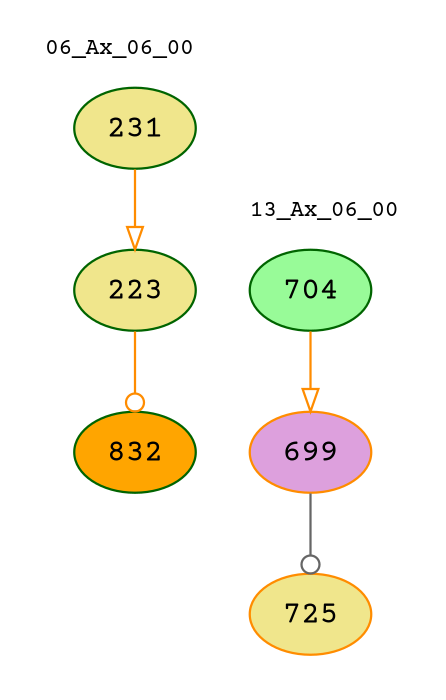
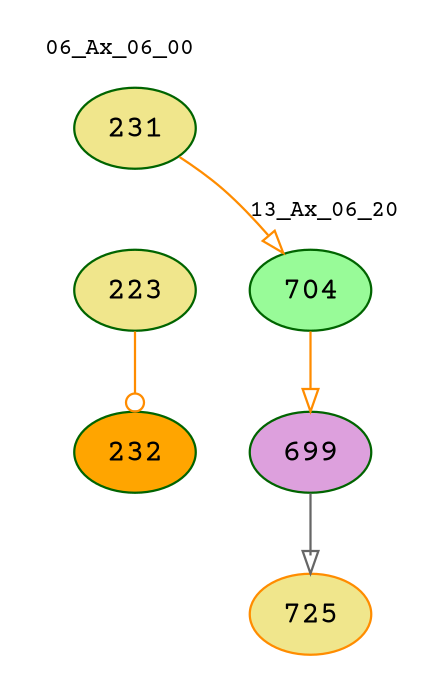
(135, 198) -> (246, 211)
(325, 210) -> (325, 210)
(135, 452) -> (135, 452)
(310, 452) -> (310, 452)
(310, 524) -> (310, 524)
